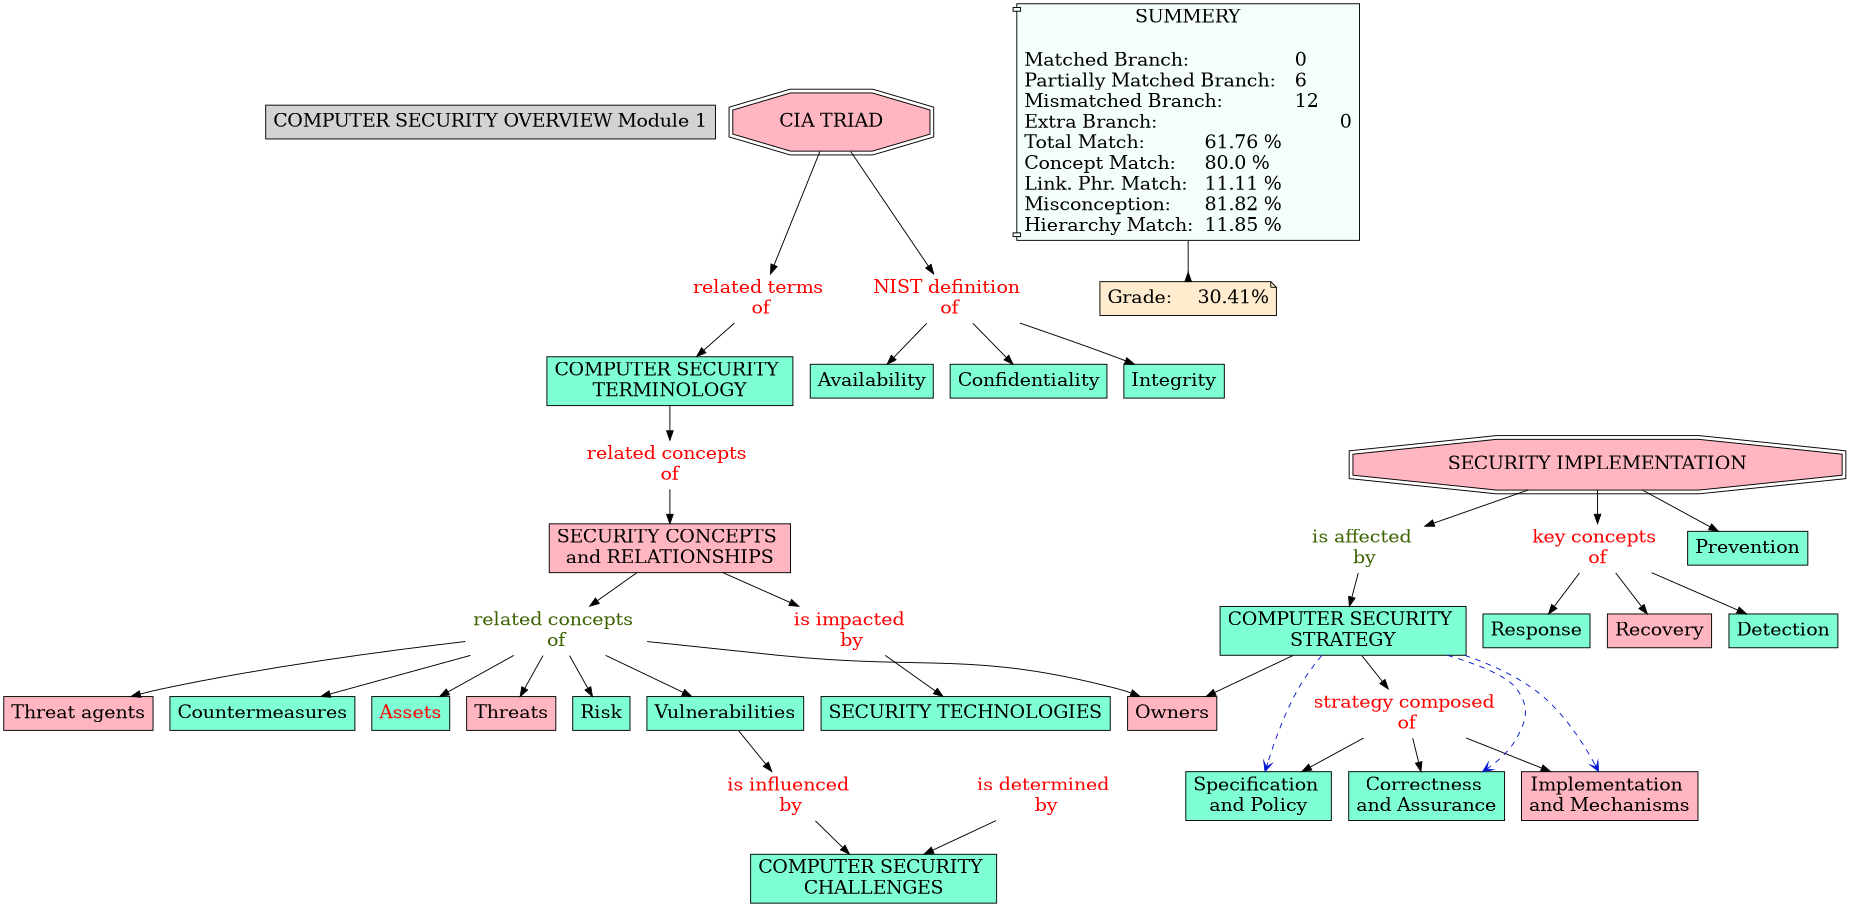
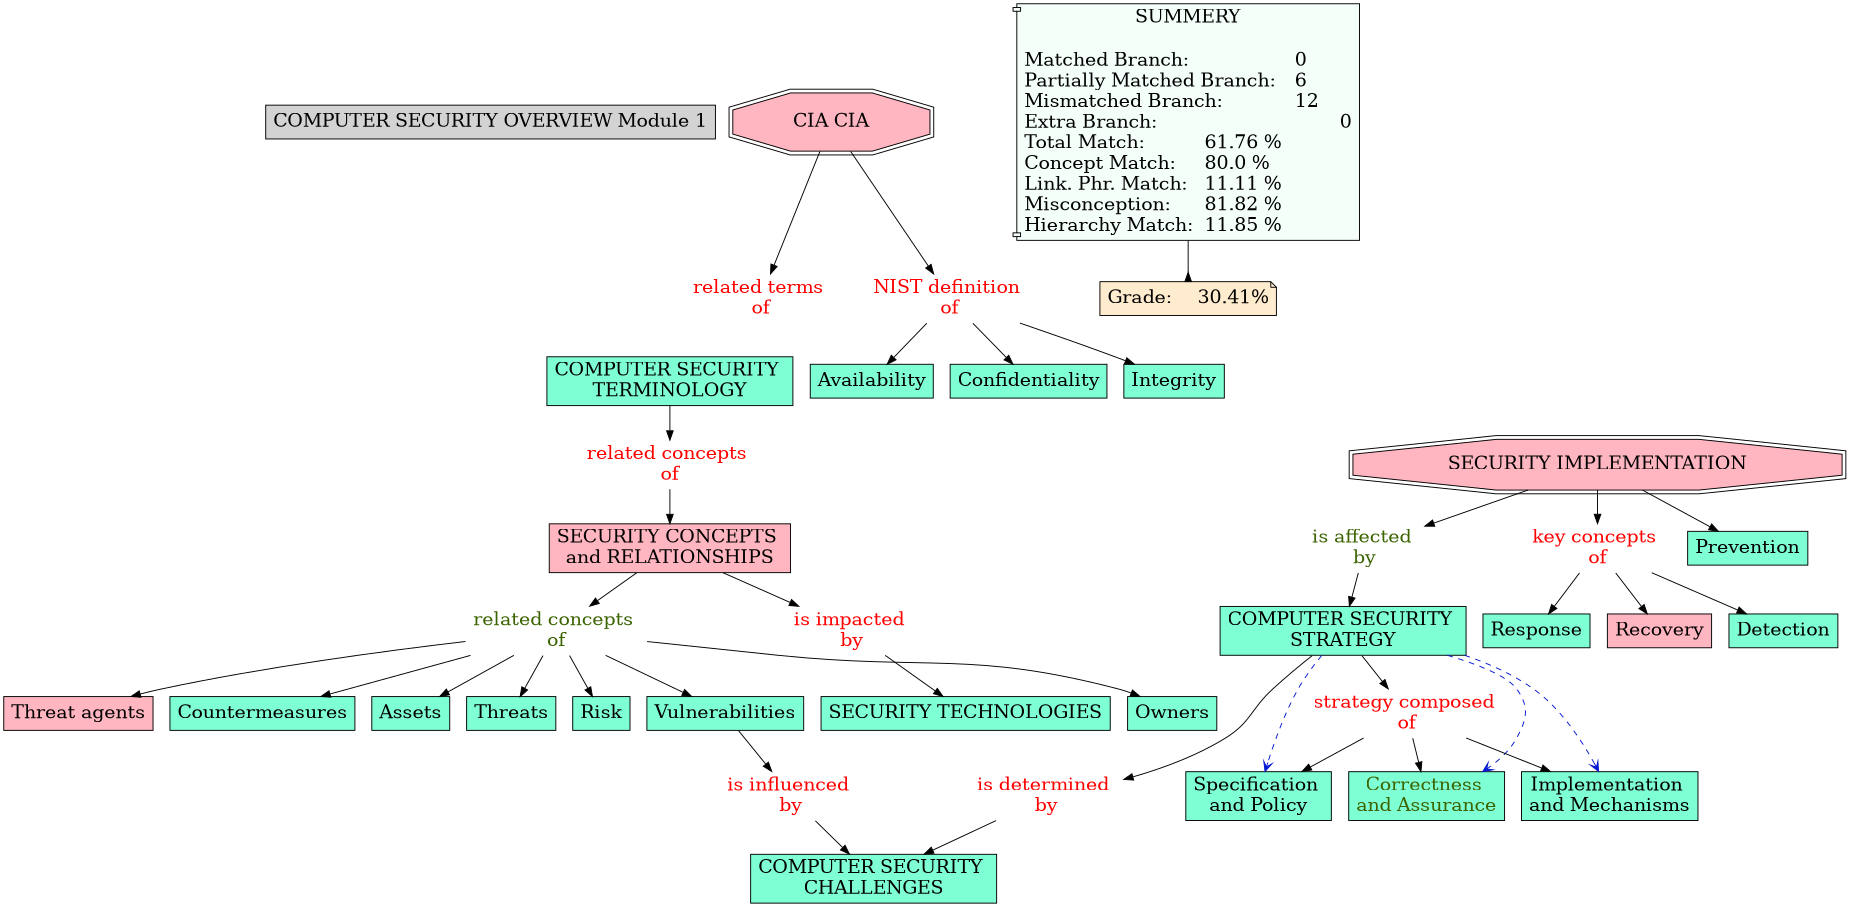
(831, 122) -> (831, 122)
(719, 337) -> none
(1254, 674) -> (1234, 732)
(411, 713) -> (411, 713)
(511, 713) -> (511, 713)
(1172, 713) -> (1172, 713)
(1427, 796) -> (1427, 796)
(1610, 796) -> (1610, 796)
